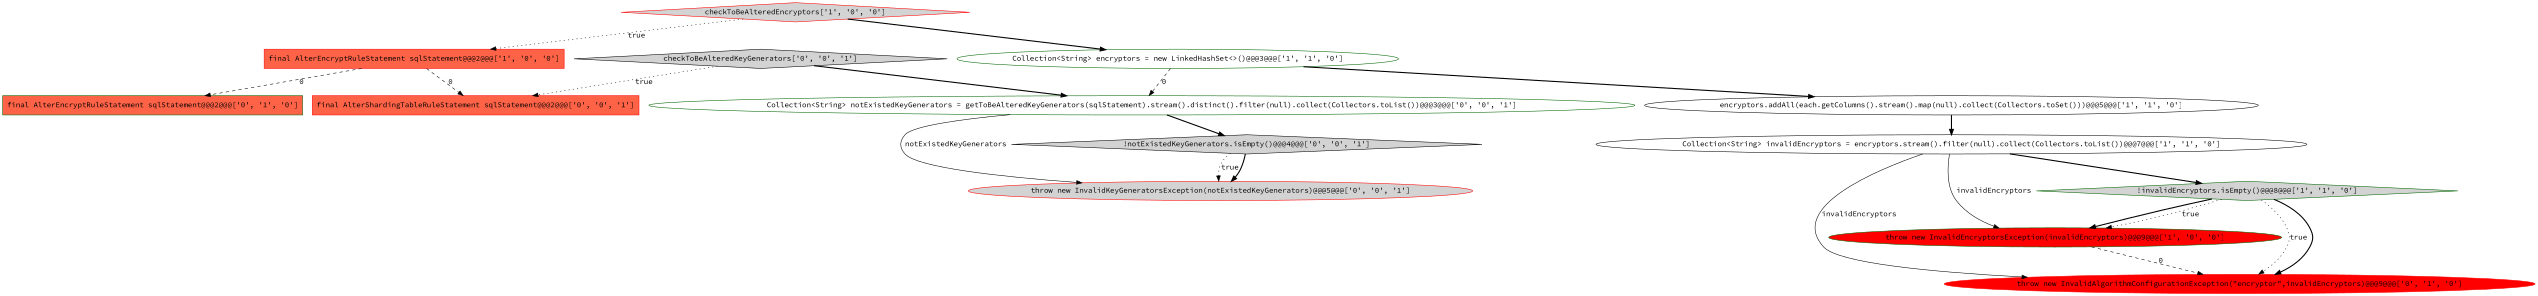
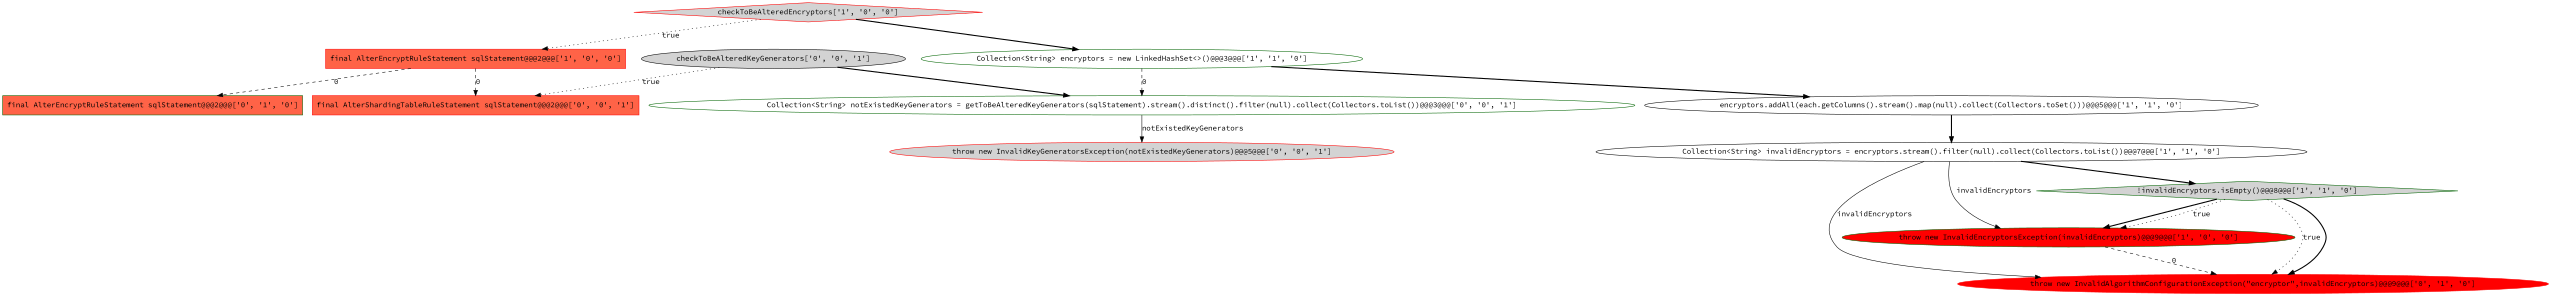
(761, 59) -> (773, 59)
(1247, 144) -> none
